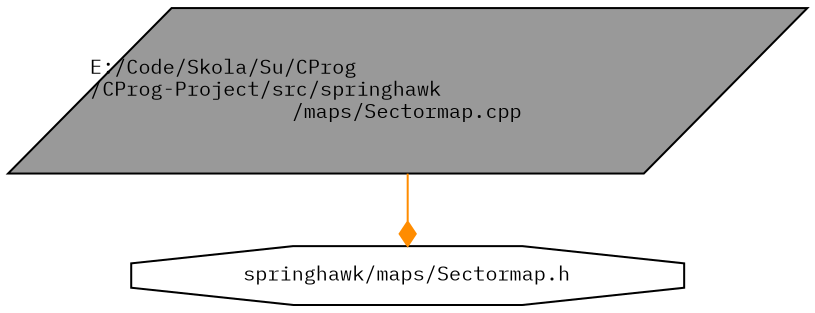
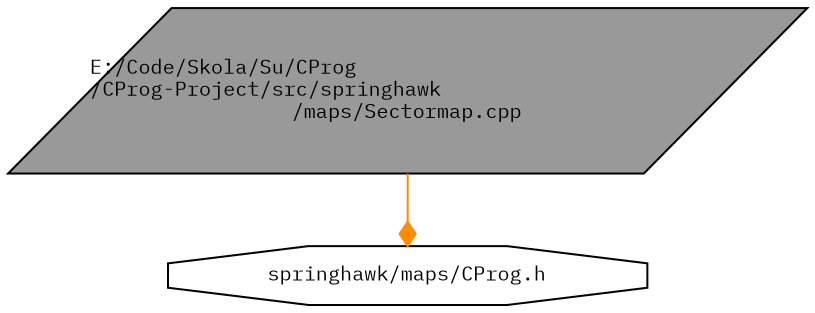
(408, 276) -> (408, 276)
